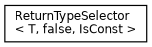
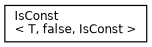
(76, 24) -> (76, 24)
